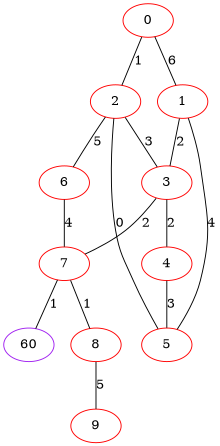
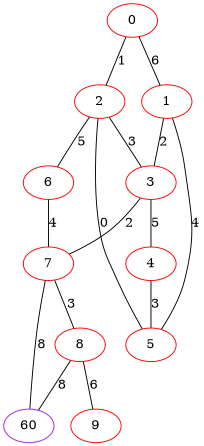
(171, 223) -> (156, 223)
(54, 304) -> (42, 345)
(88, 304) -> (72, 304)
none -> (54, 385)
(101, 385) -> (94, 385)
